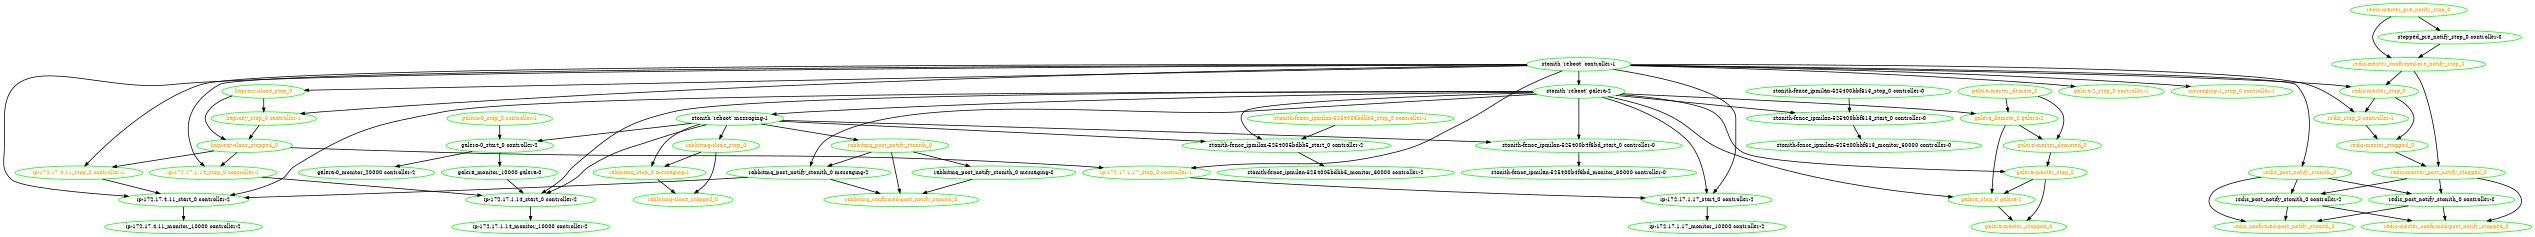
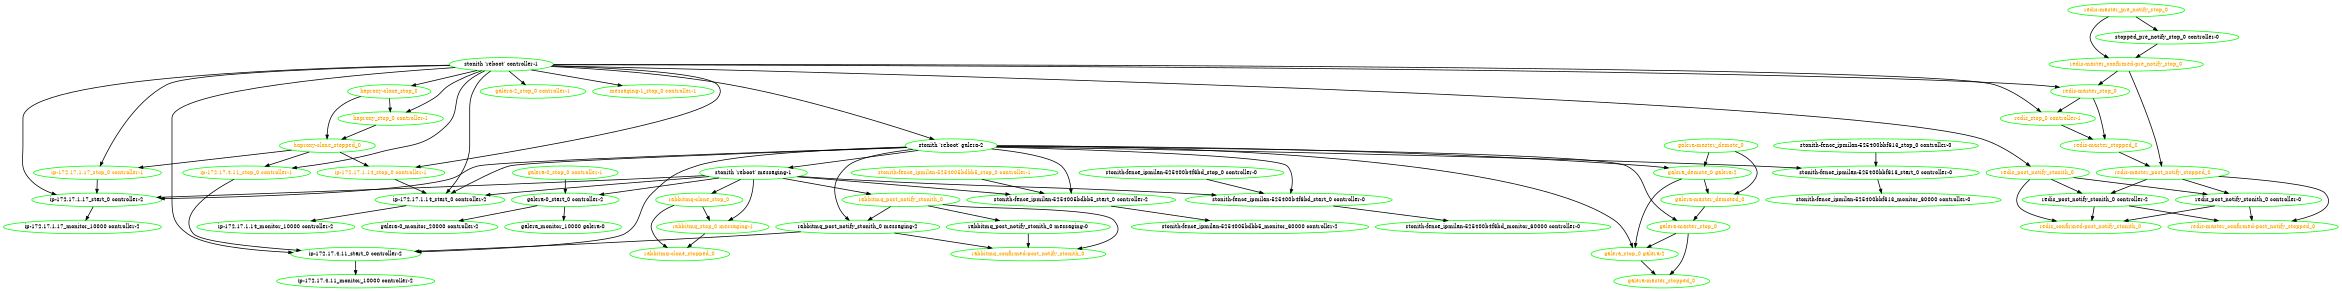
none -> (1181, 173)
(514, 185) -> (470, 130)
none -> (433, 187)
